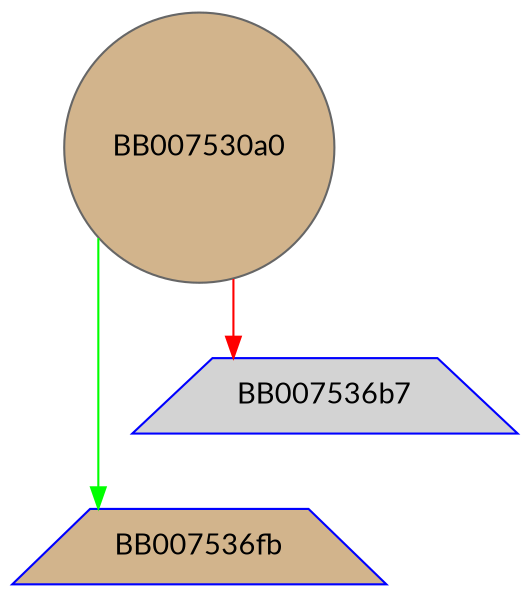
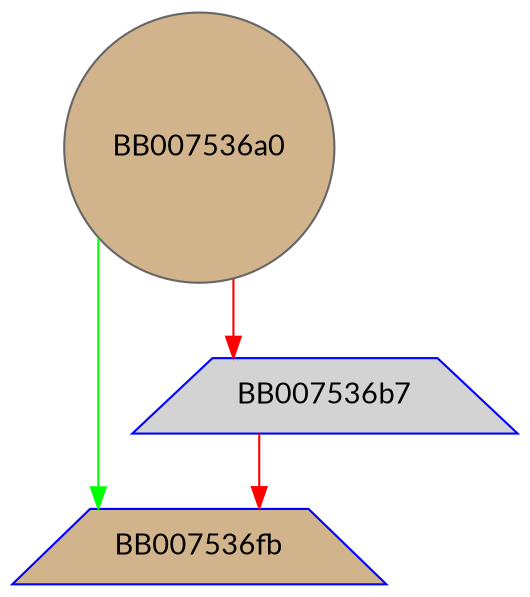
(199, 148) -> (199, 148)
none -> (259, 461)
